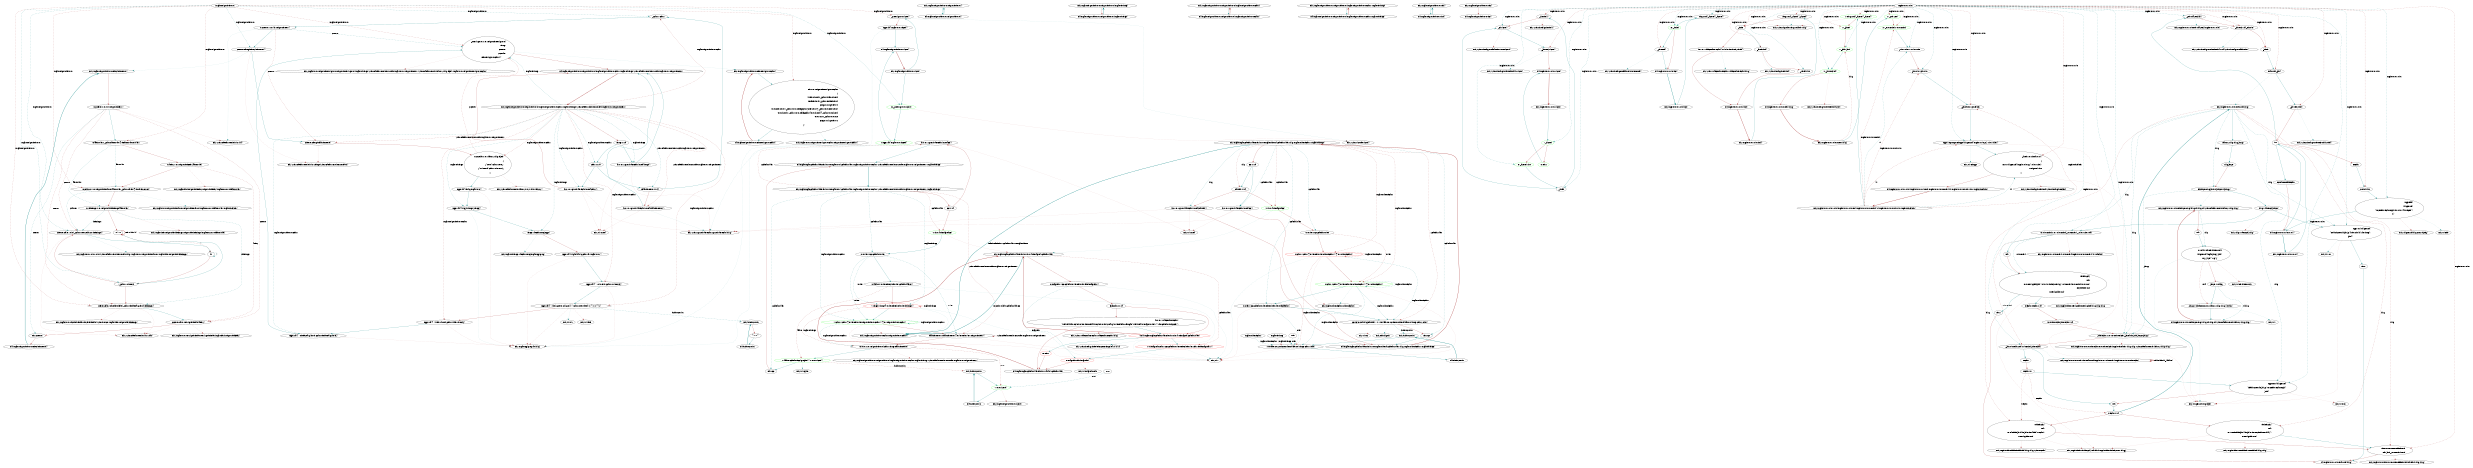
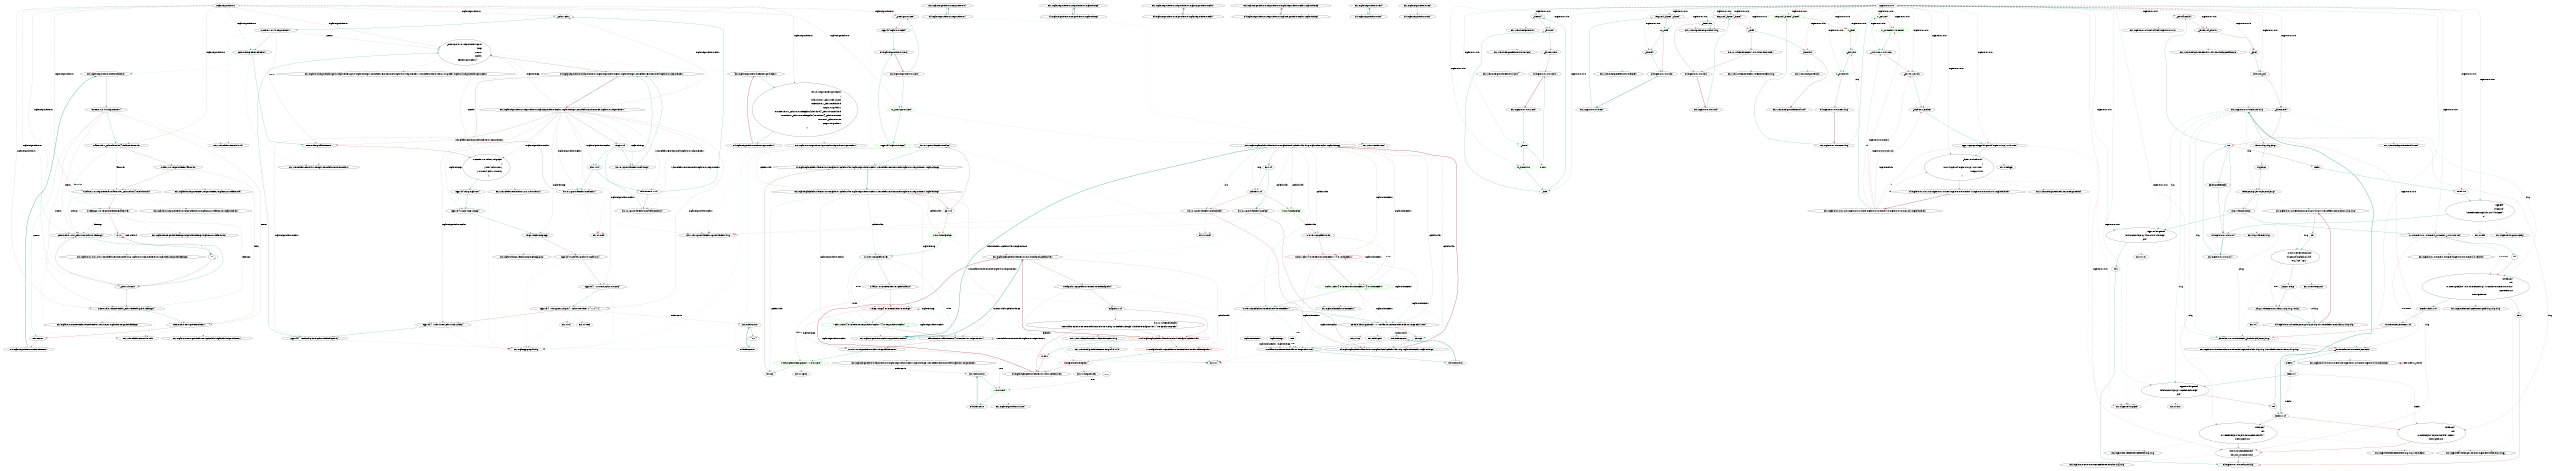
(1714, 7) -> none
(1776, 68) -> (1821, 80)
